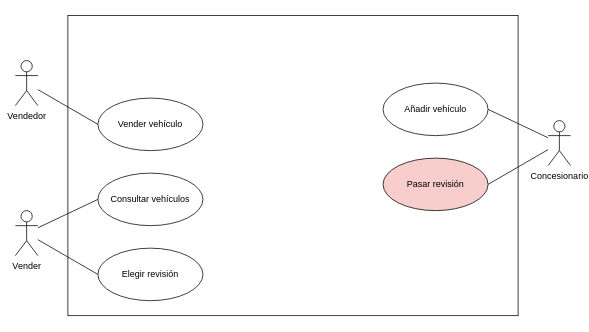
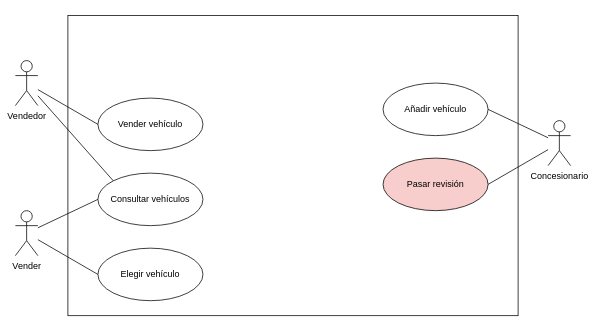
none -> (75, 138)
(150, 274) -> (150, 274)
